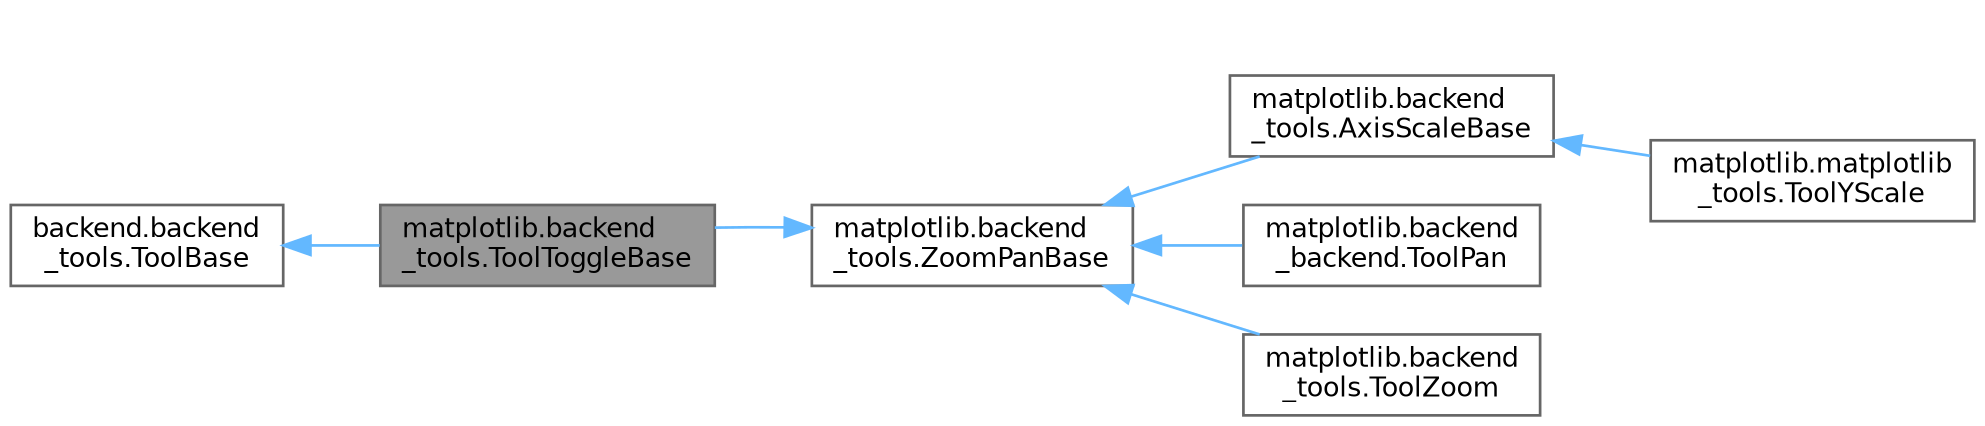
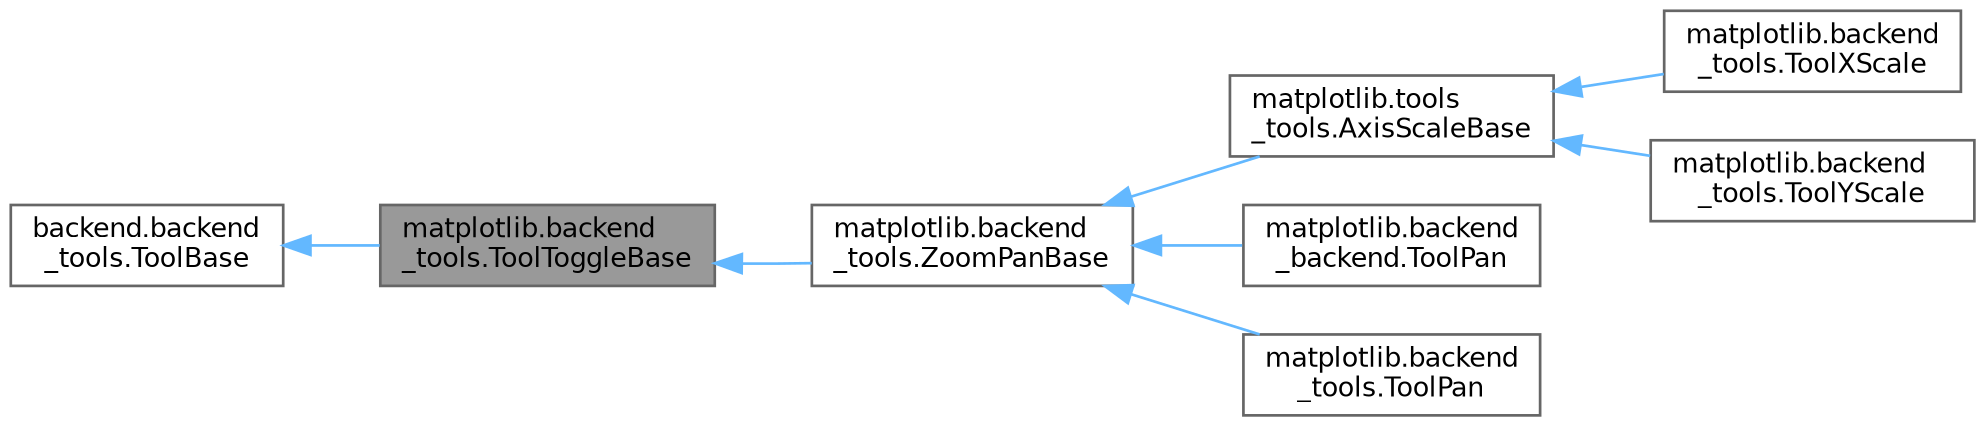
none -> (1813, 51)
(1392, 116) -> (1392, 116)
(1813, 181) -> (1813, 181)
(750, 227) -> (777, 264)
(1392, 375) -> (1392, 375)
